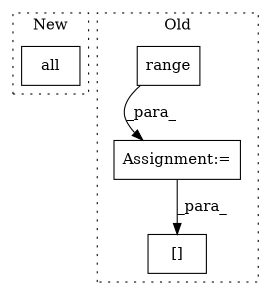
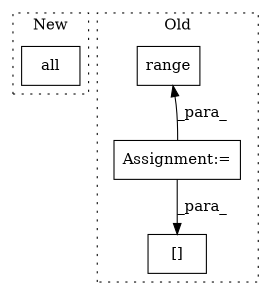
(125, 108) -> (177, 118)
